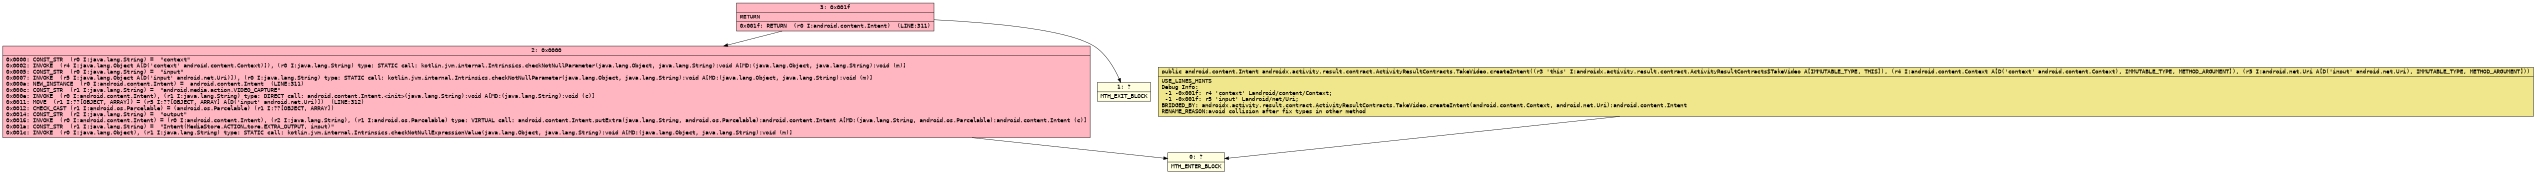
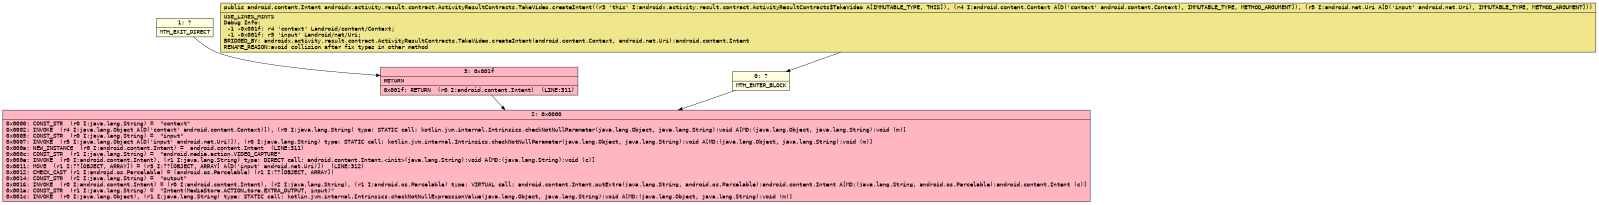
(1036, 29) -> (282, 66)
(1124, 96) -> (185, 32)
(1068, 148) -> (709, 100)
